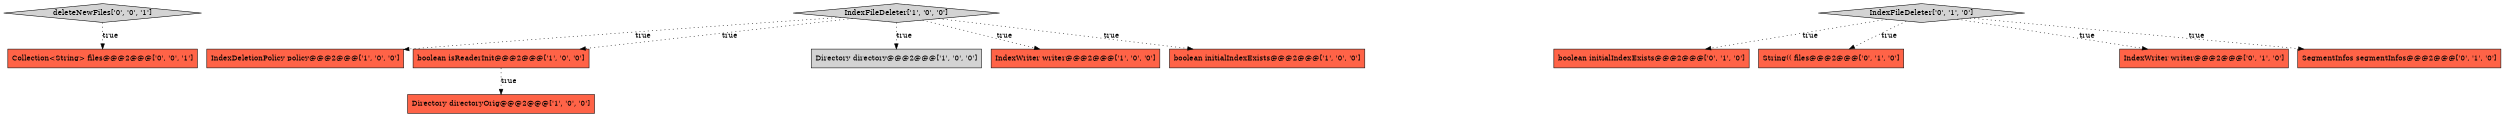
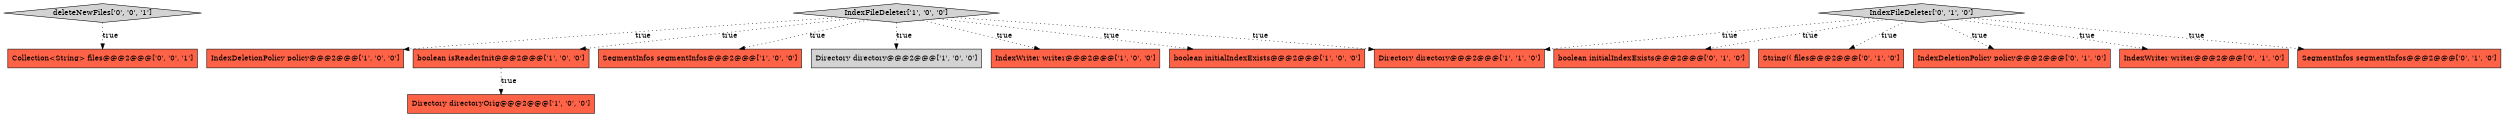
none -> (700, 58)
none -> (1459, 58)
none -> (2012, 58)
